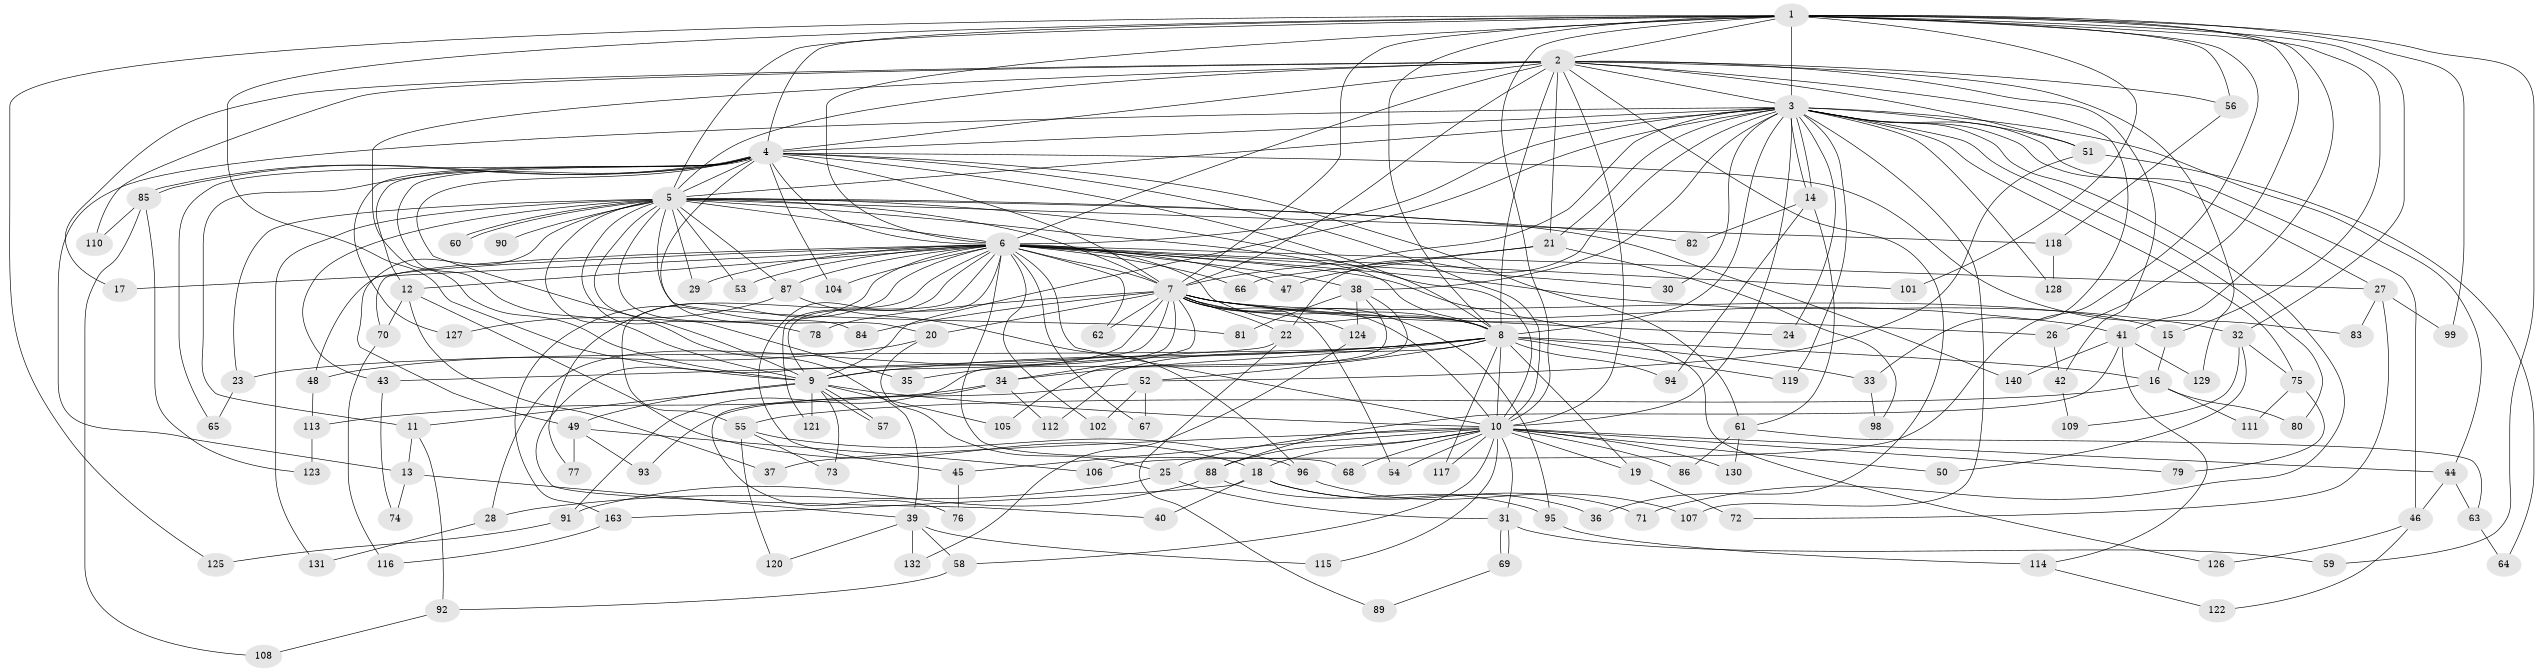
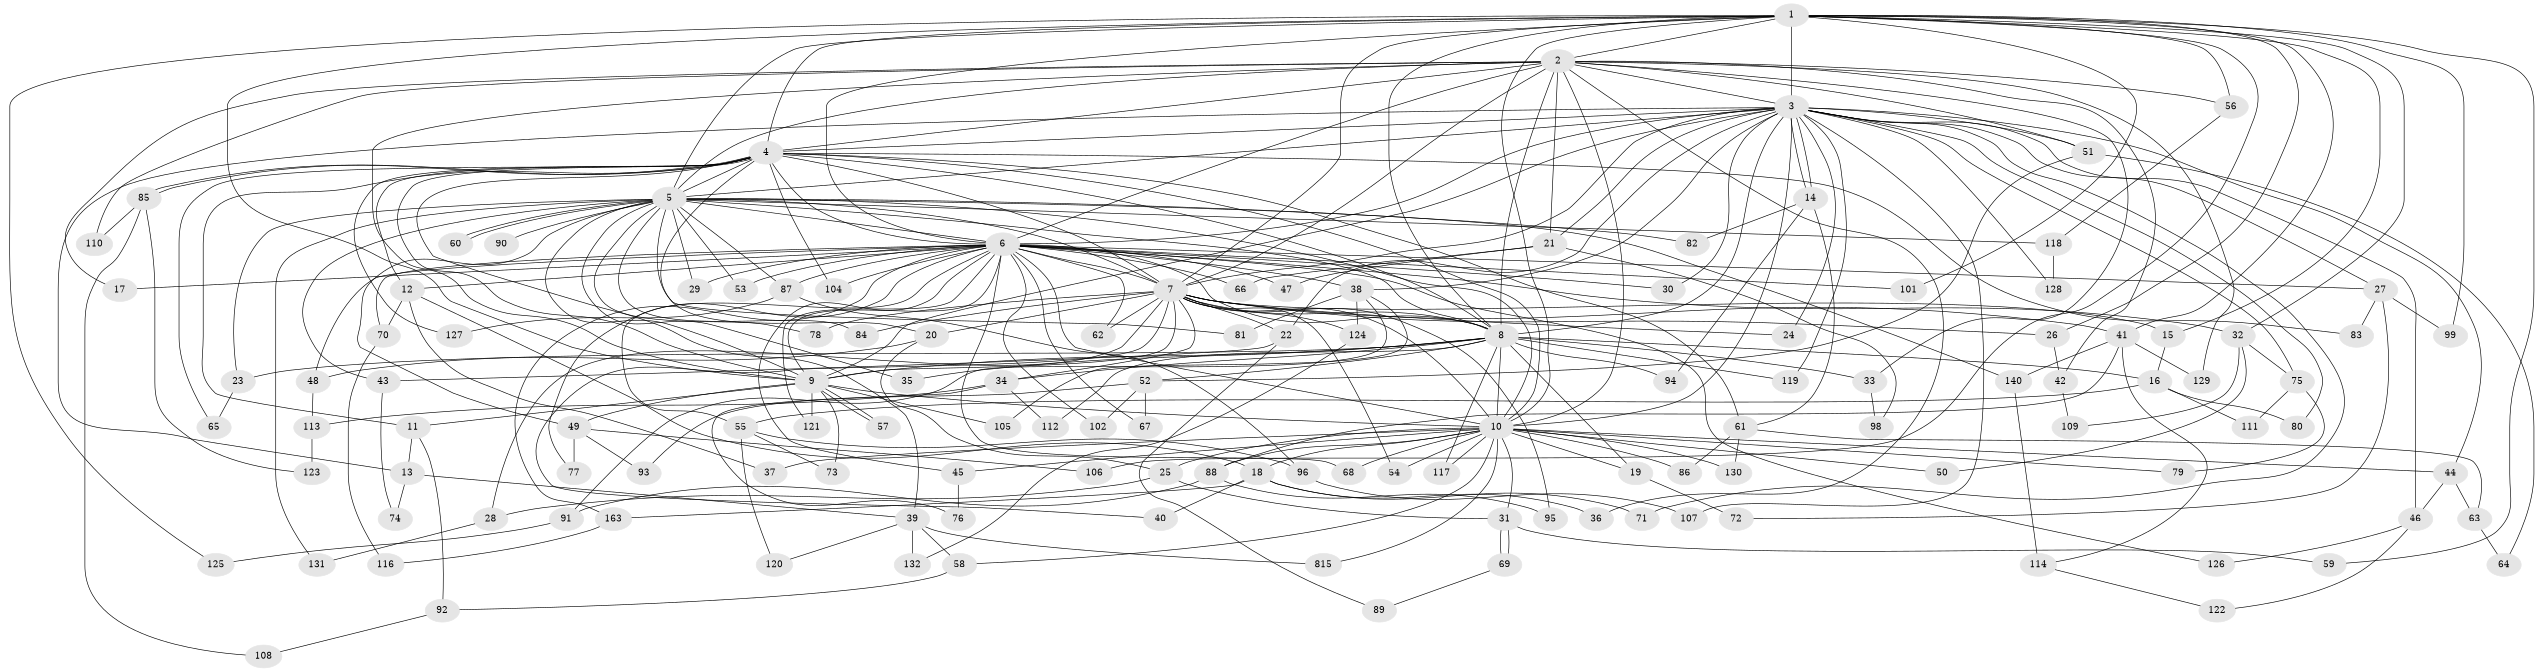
(1802, 555) -> (2026, 473)
(1323, 565) -> (1323, 565)
